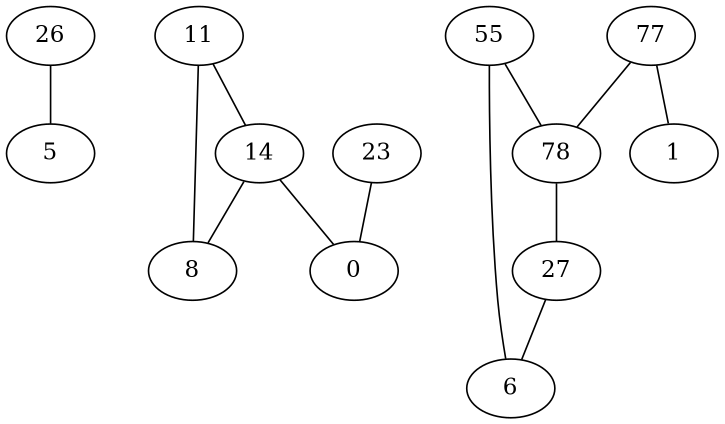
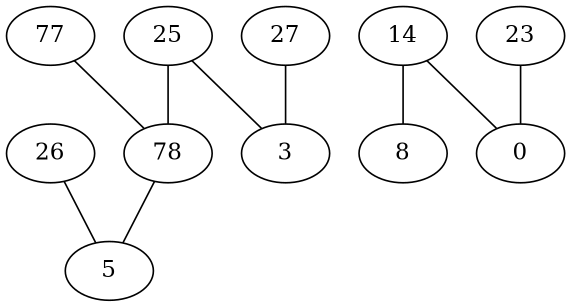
(199, 36) -> none
(490, 36) -> (168, 36)
(674, 153) -> none
(556, 212) -> (139, 212)
(511, 388) -> (286, 153)
